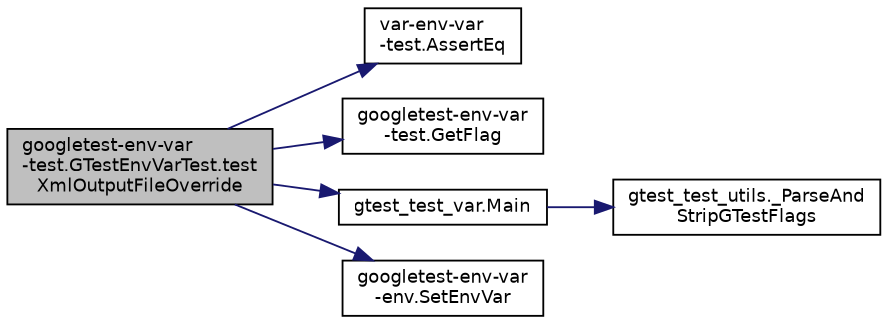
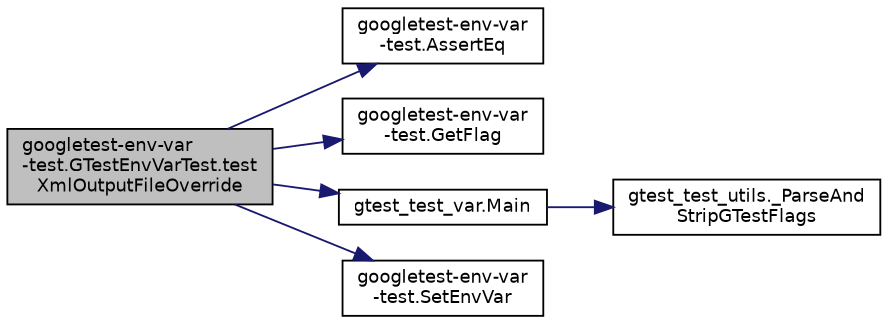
(443, 36) -> (443, 36)
(443, 288) -> (443, 288)
